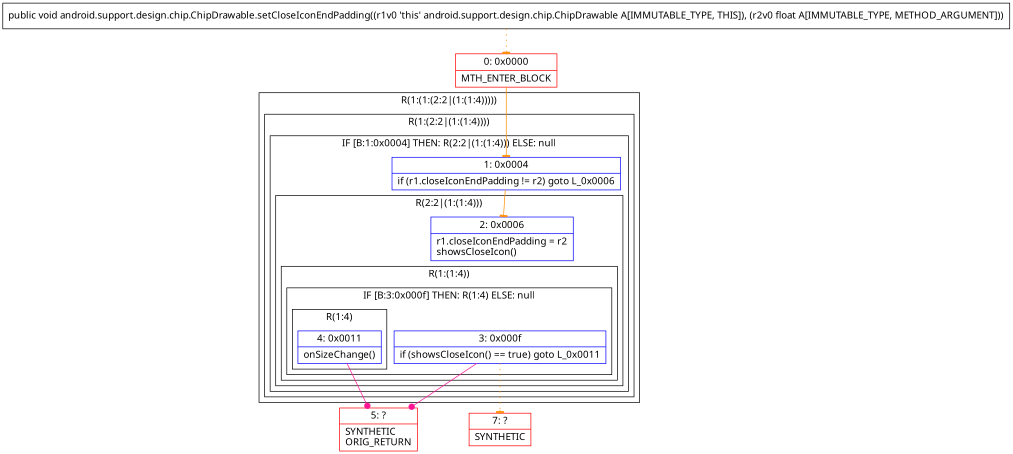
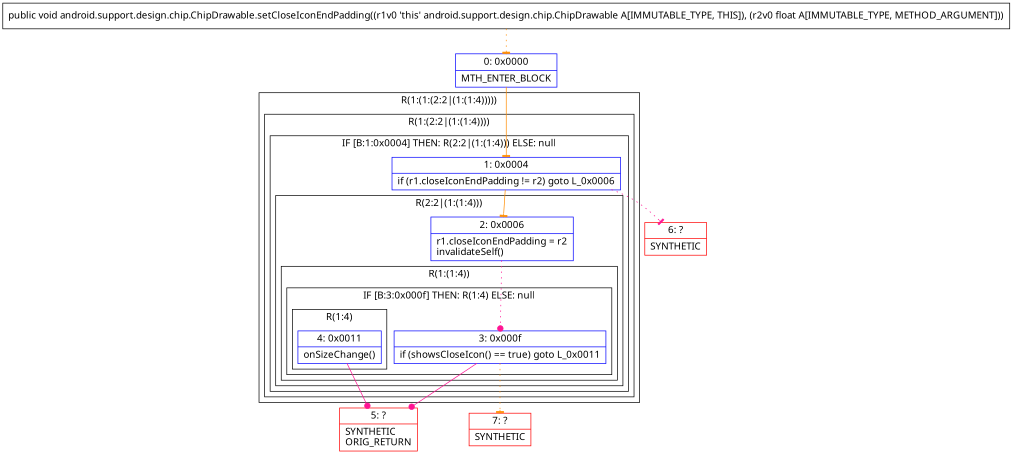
(506, 70) -> (506, 70)
none -> (676, 239)
(477, 252) -> (470, 252)
none -> (501, 293)
